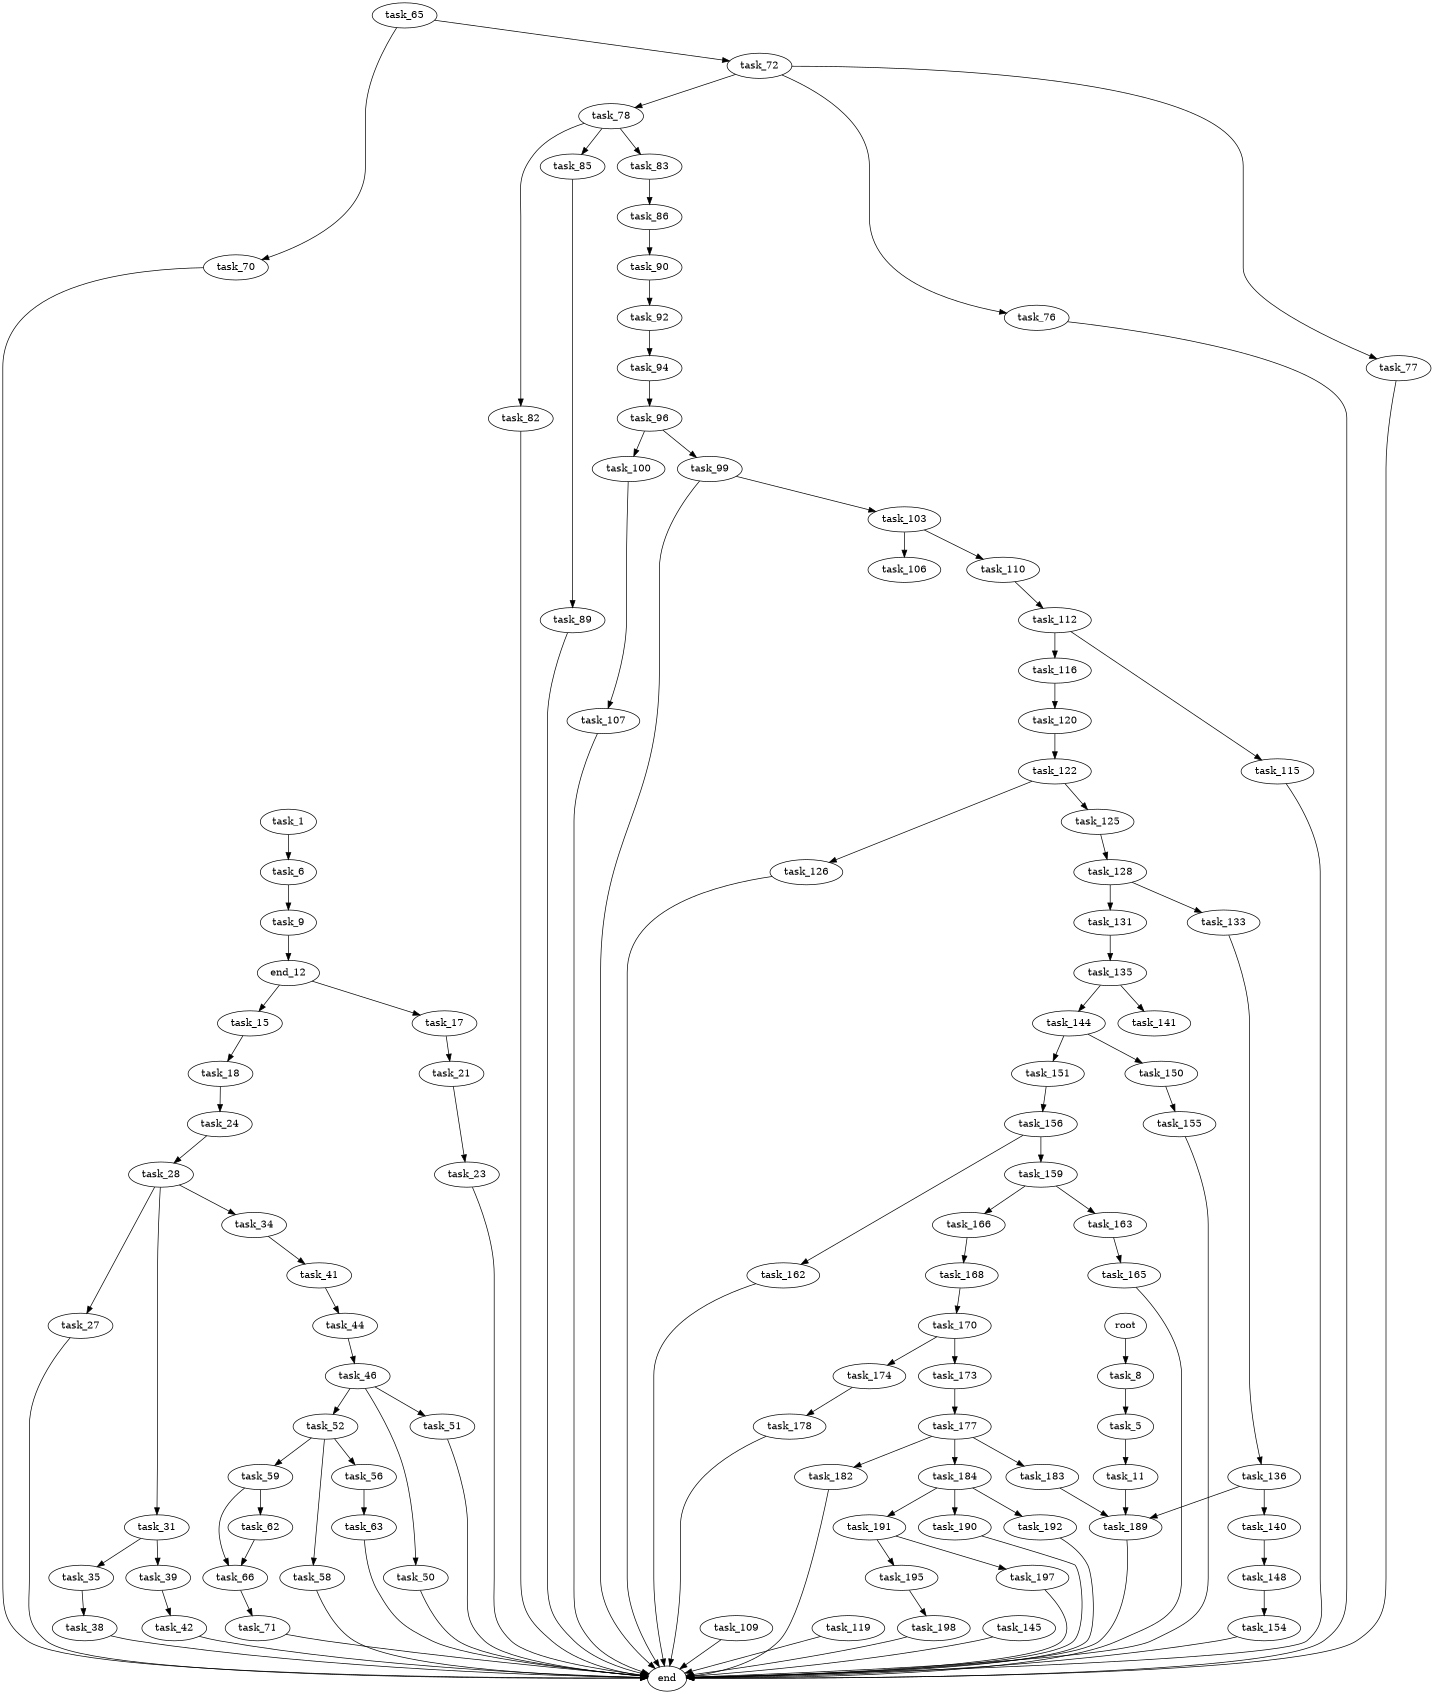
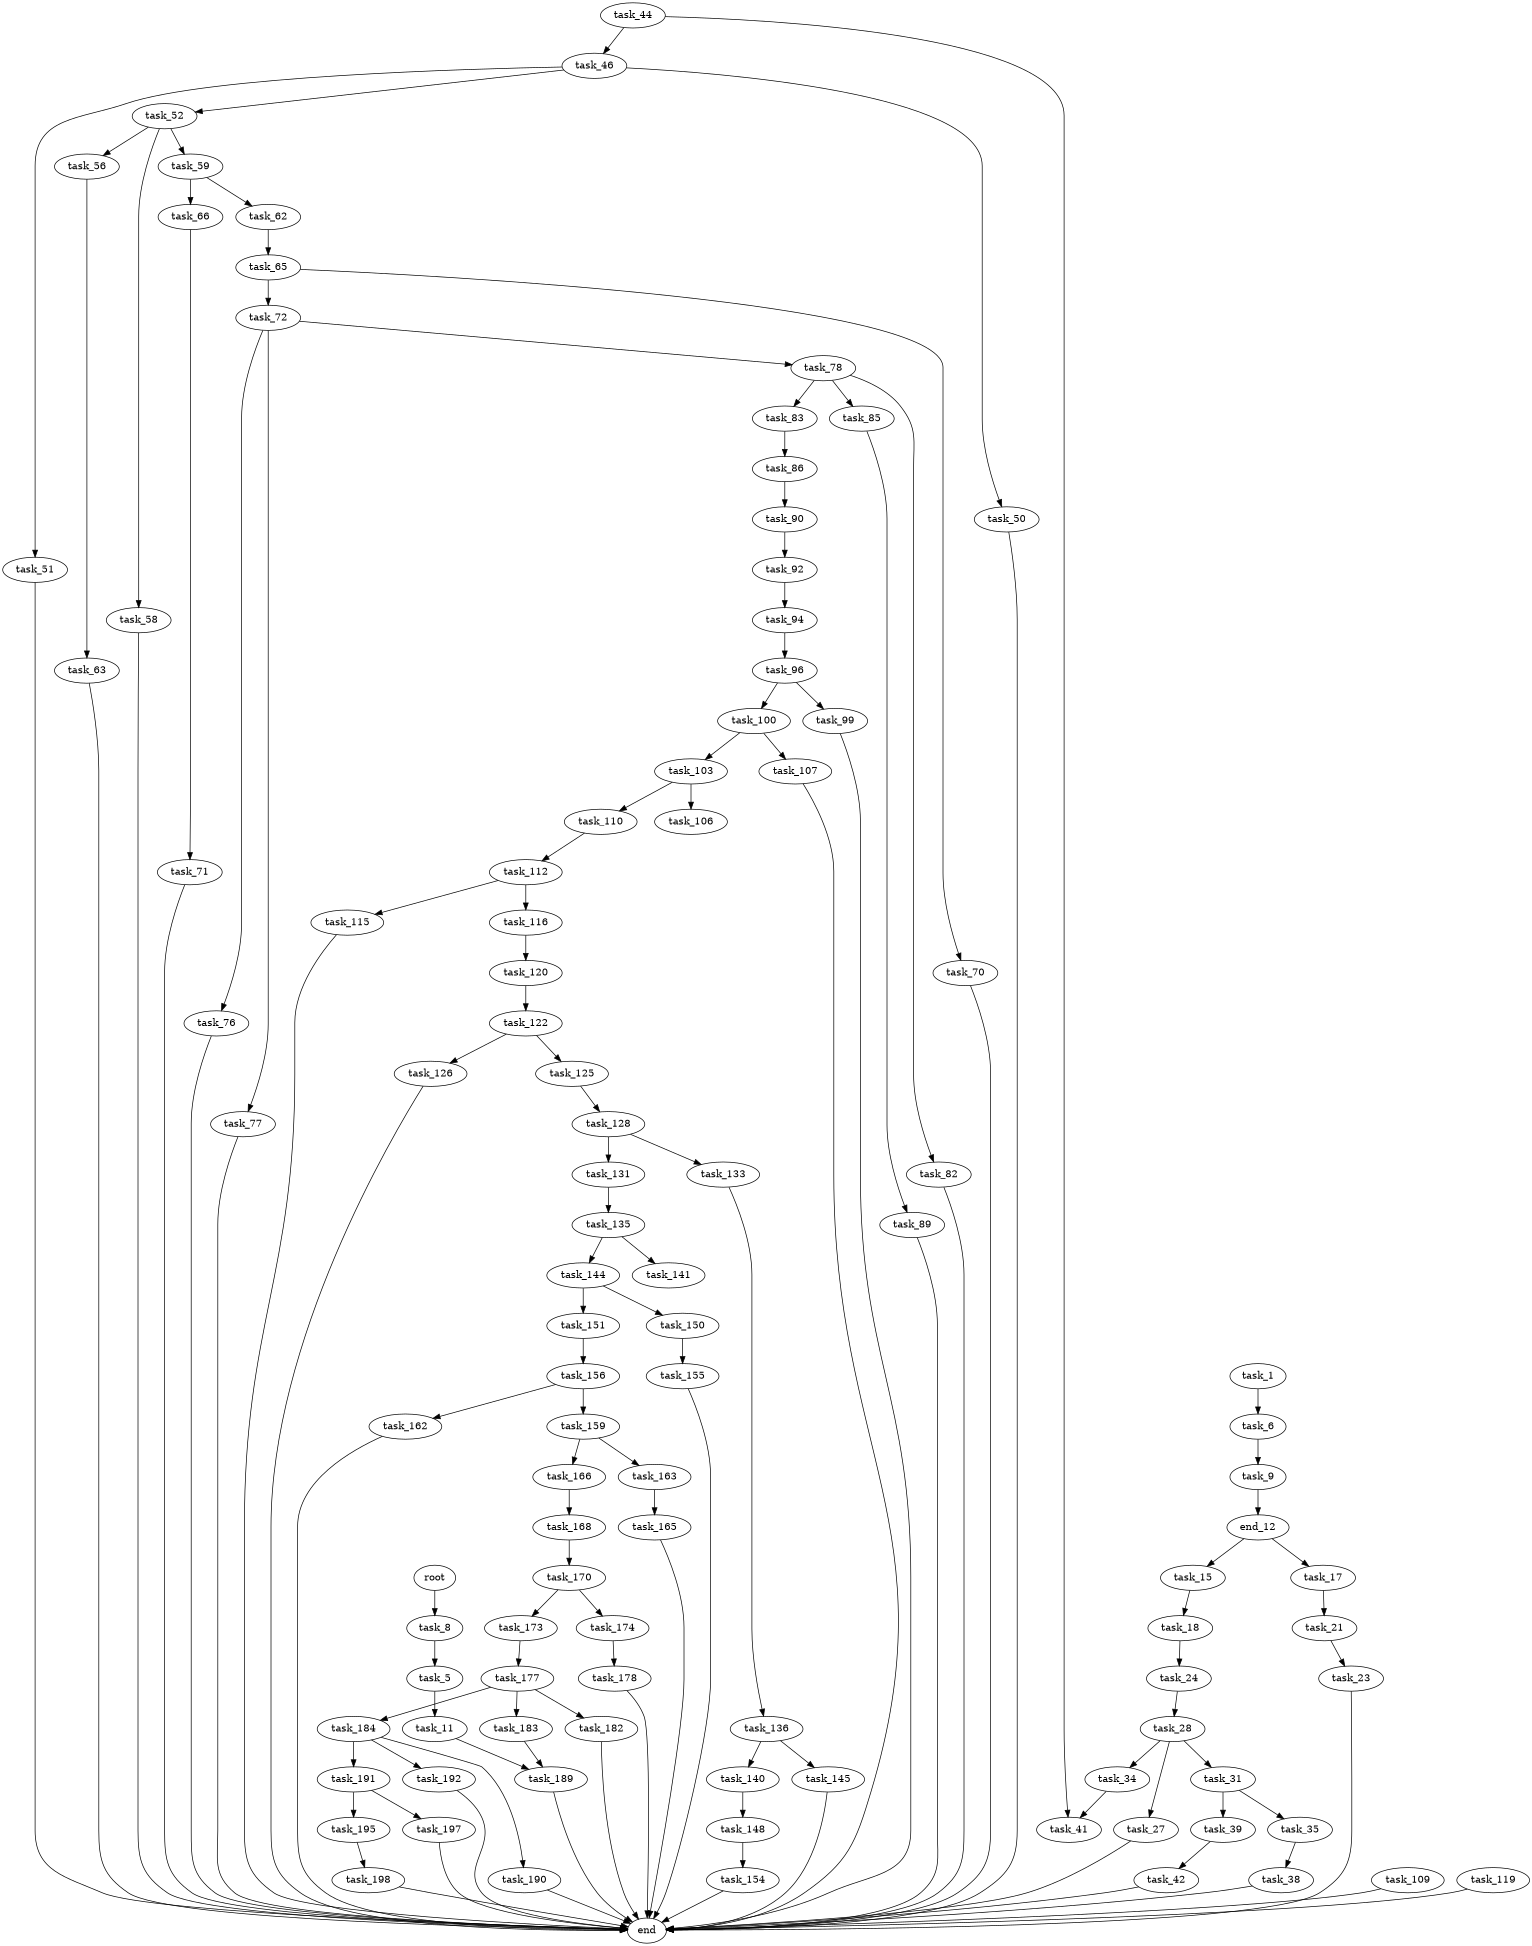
(803, 493) -> (725, 744)
(331, 1297) -> (1064, 749)
(1198, 1501) -> (795, 1752)
(249, 1549) -> (268, 239)
